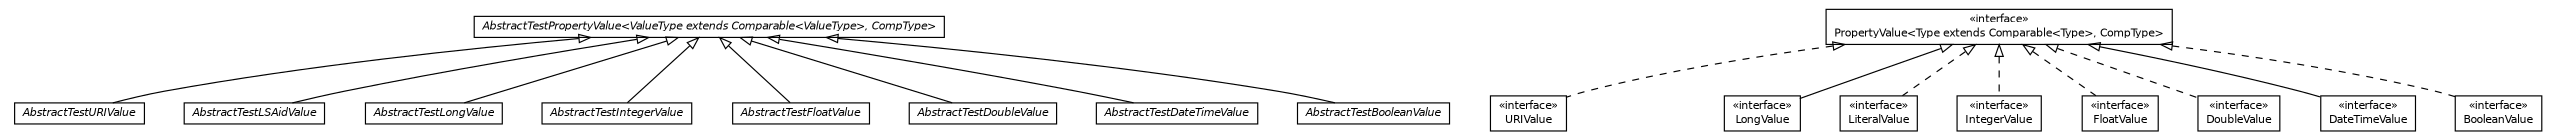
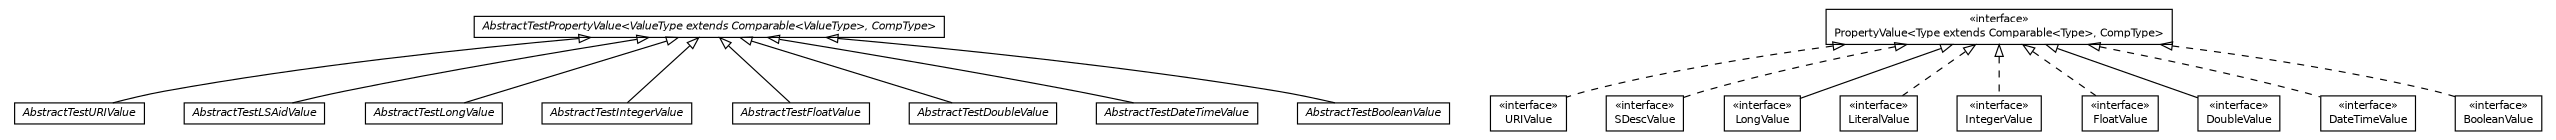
(2210, 70) -> (2210, 70)
(2128, 73) -> (2128, 73)
none -> (1645, 113)
